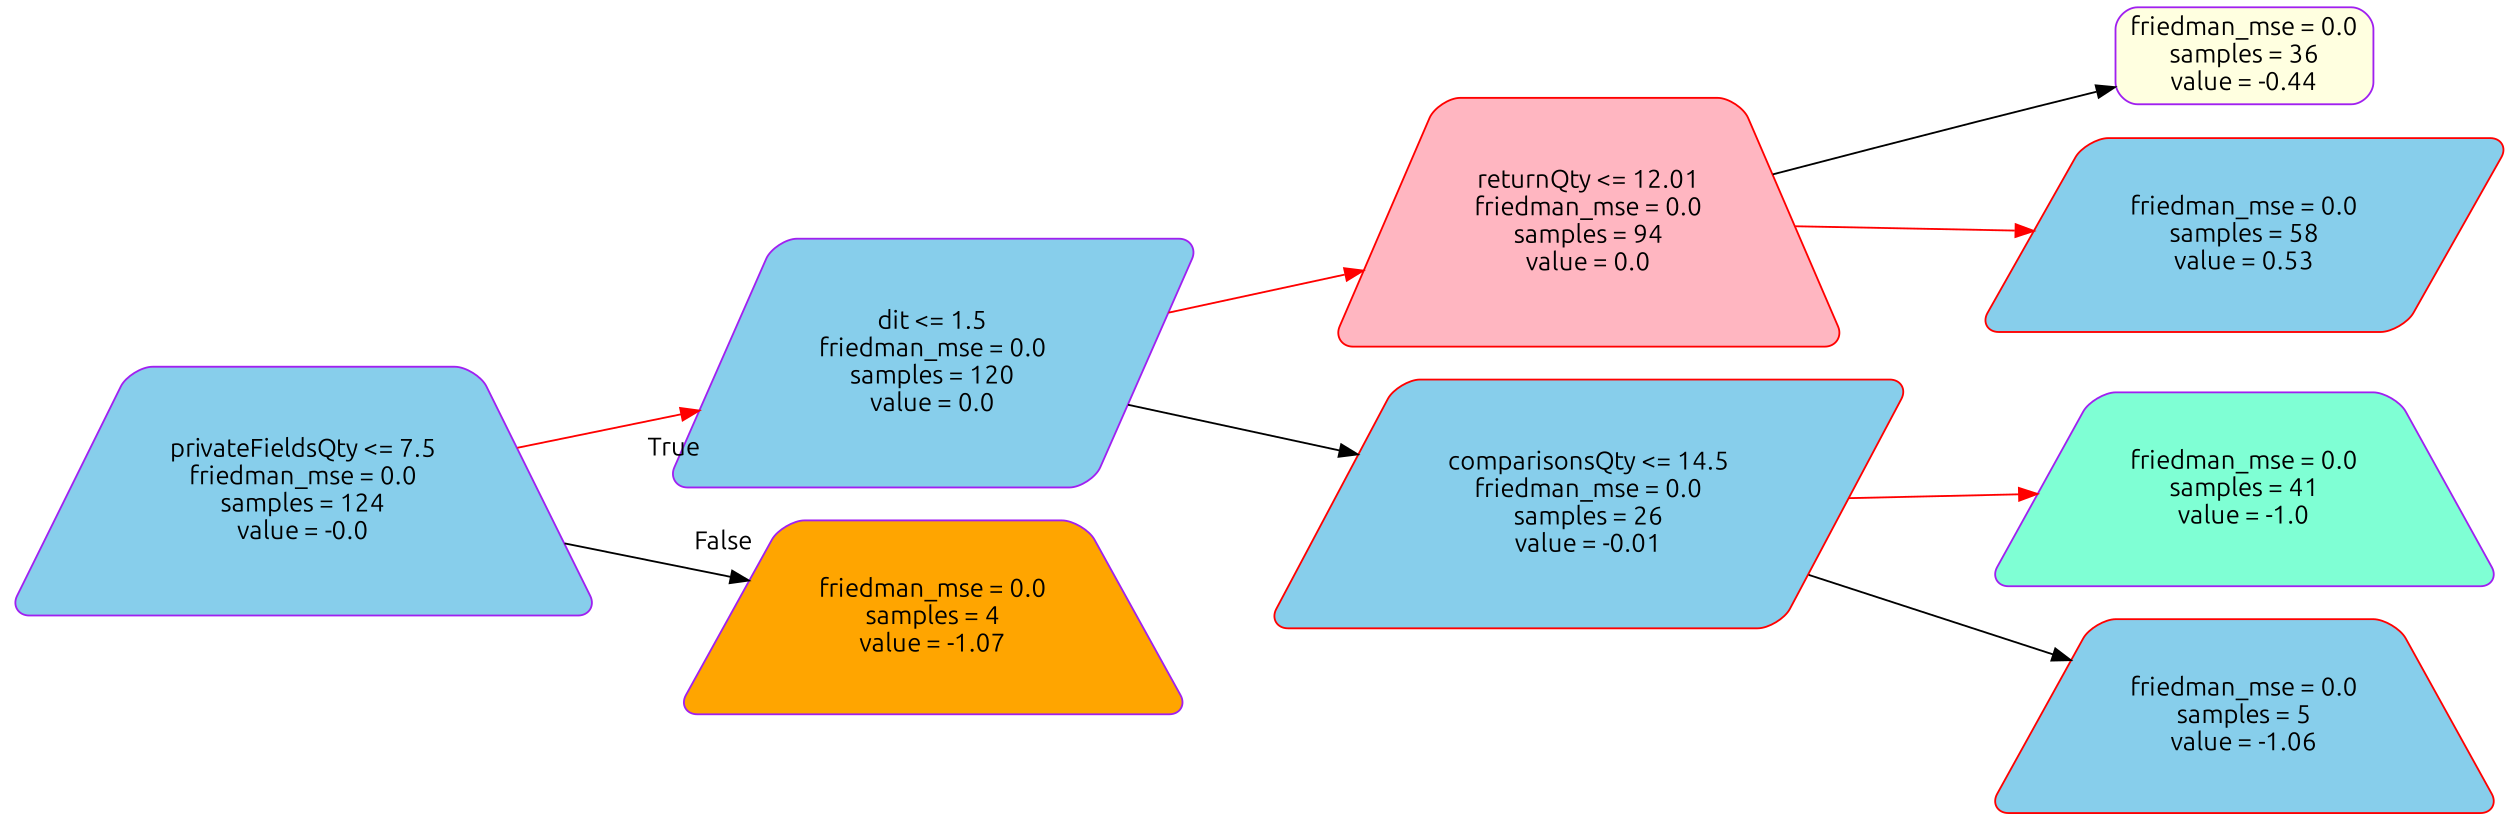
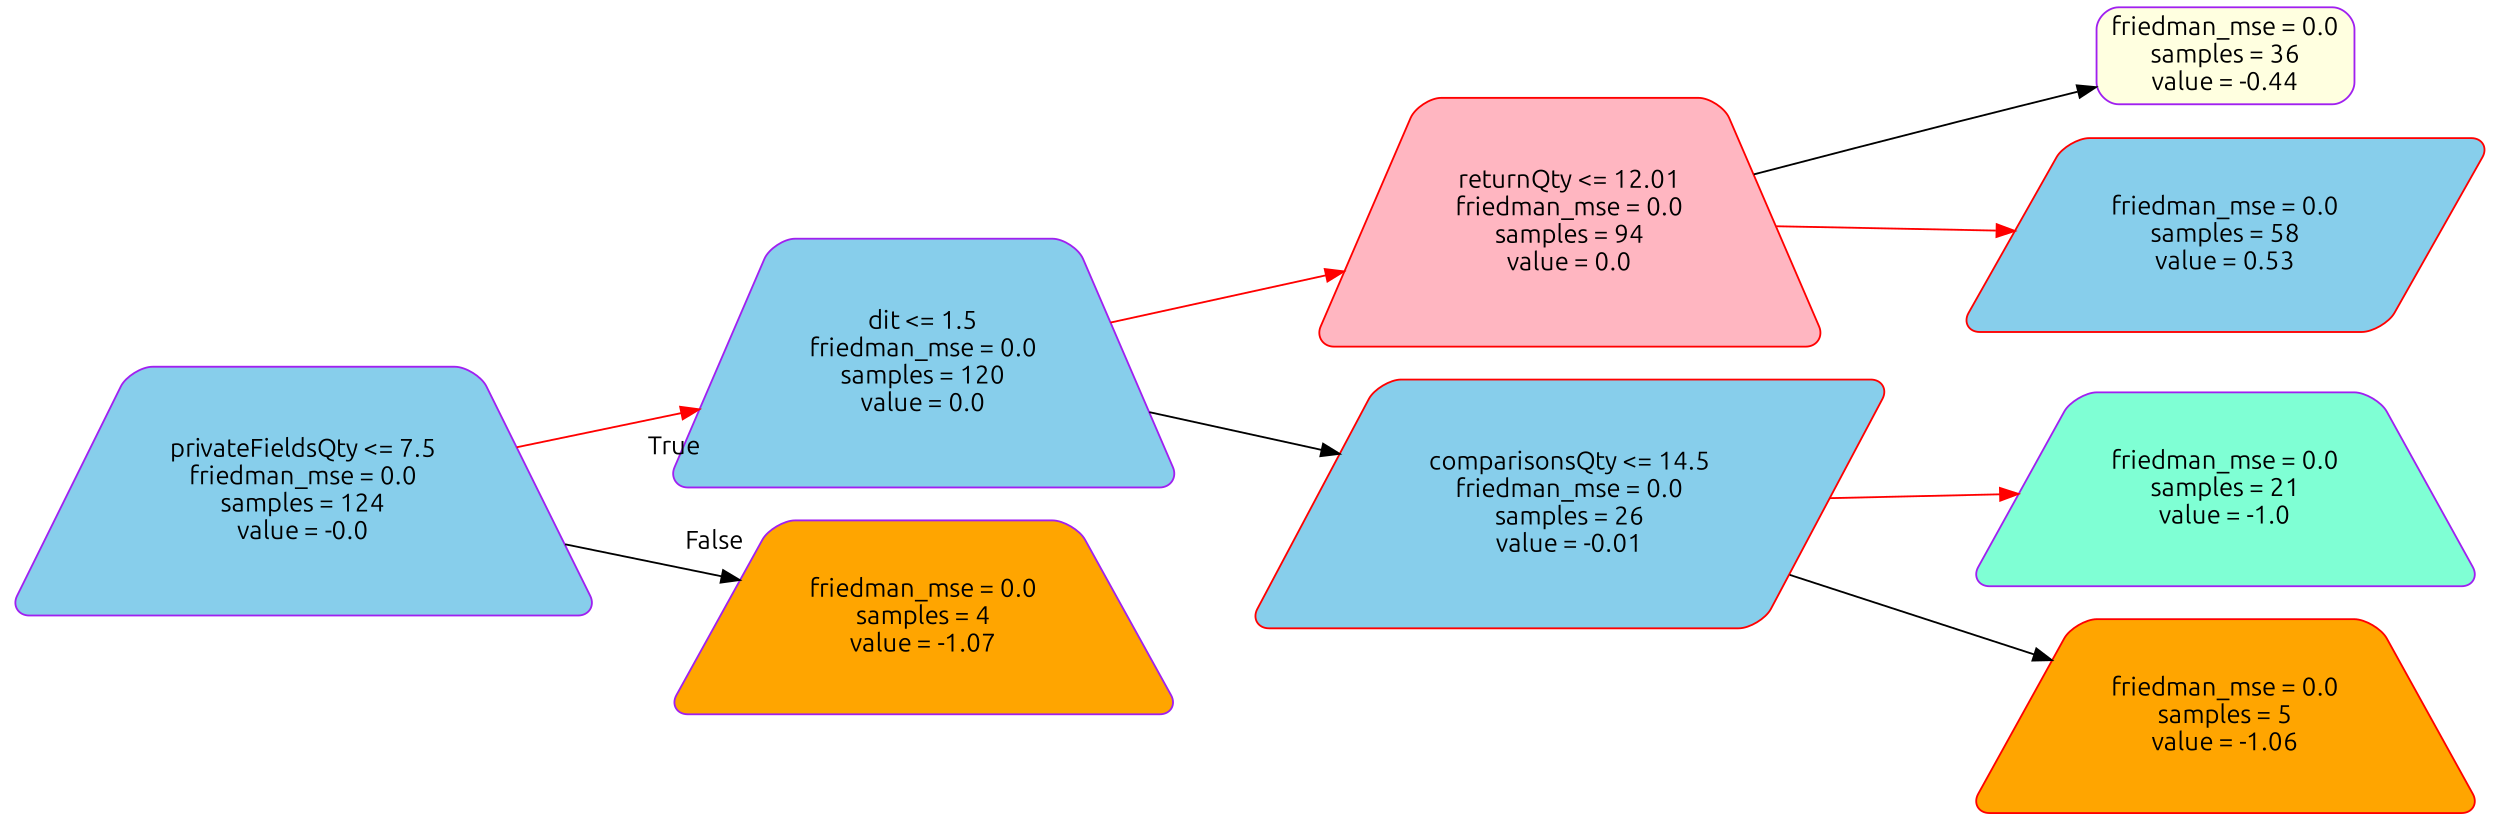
(933, 363) -> (924, 363)
(2244, 489) -> (2226, 489)
(2244, 716) -> (2226, 716)
